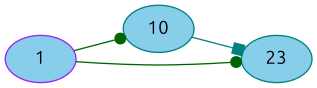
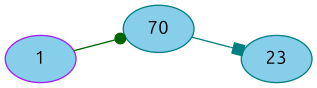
(159, 29) -> (159, 29)
(153, 65) -> none
